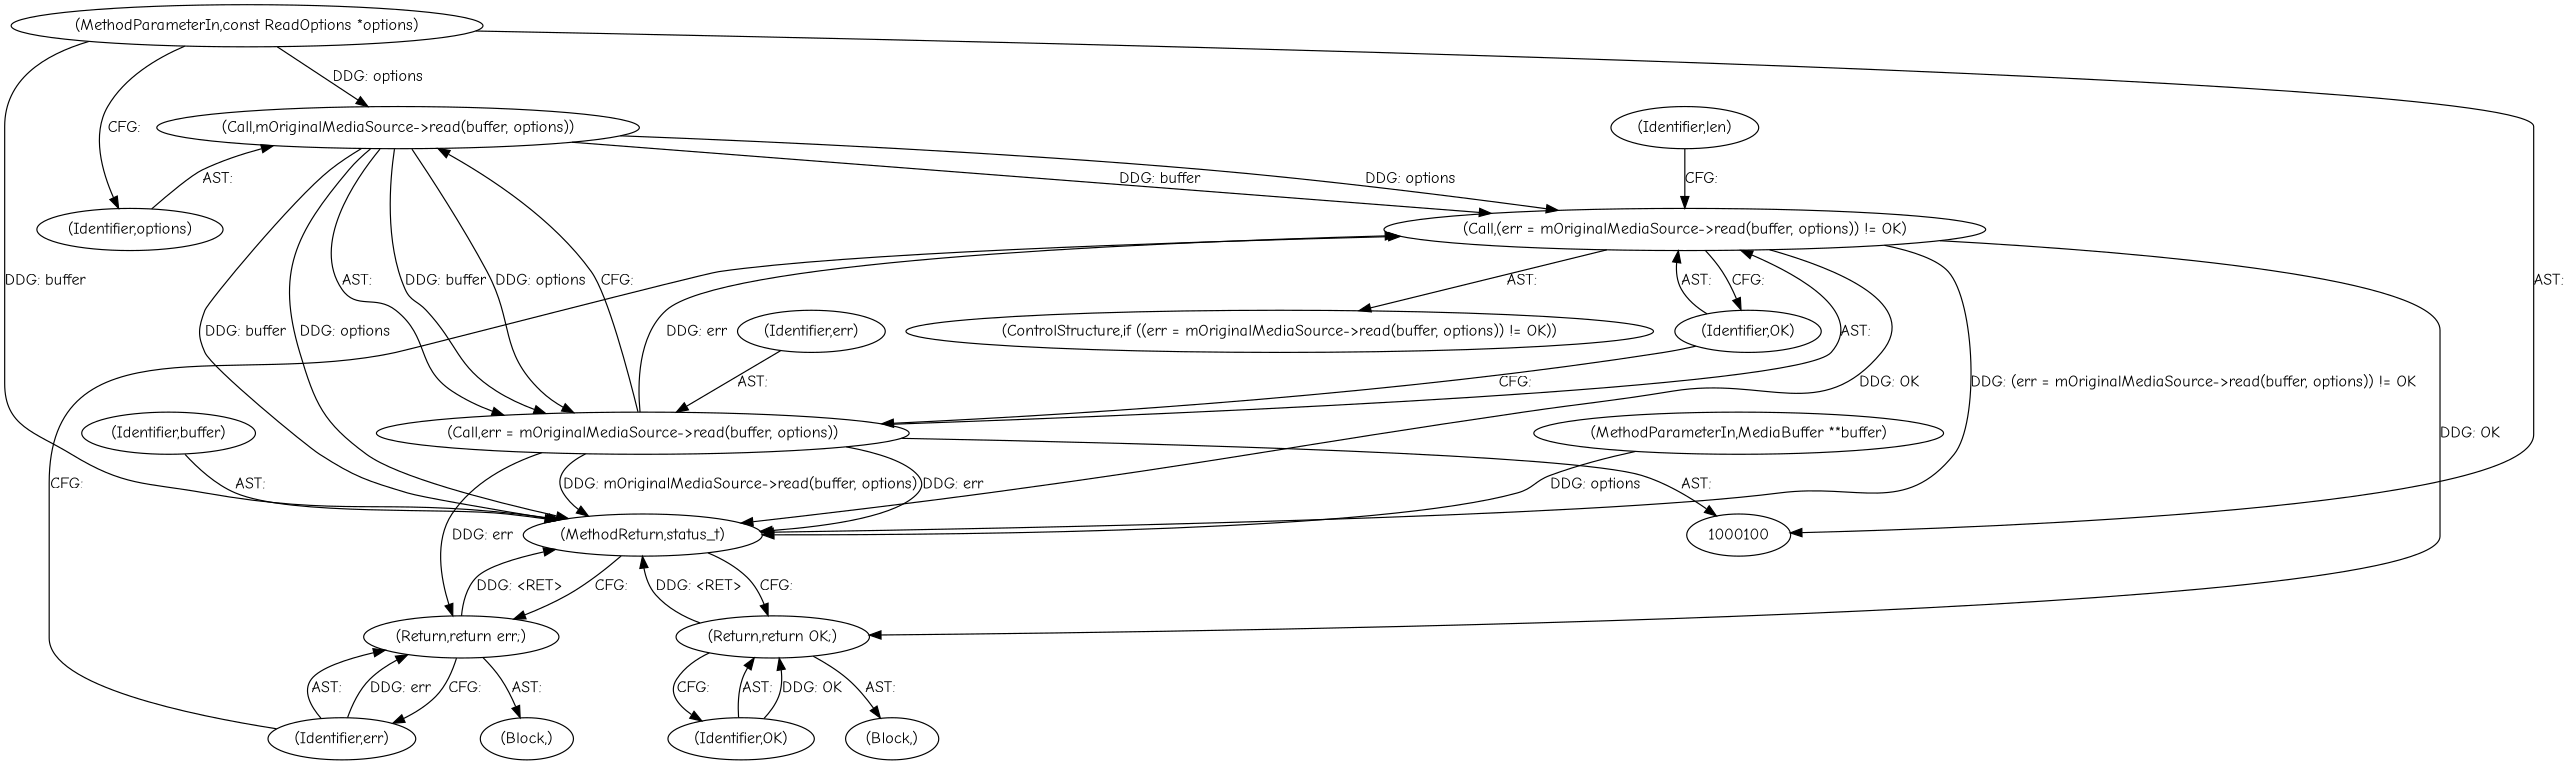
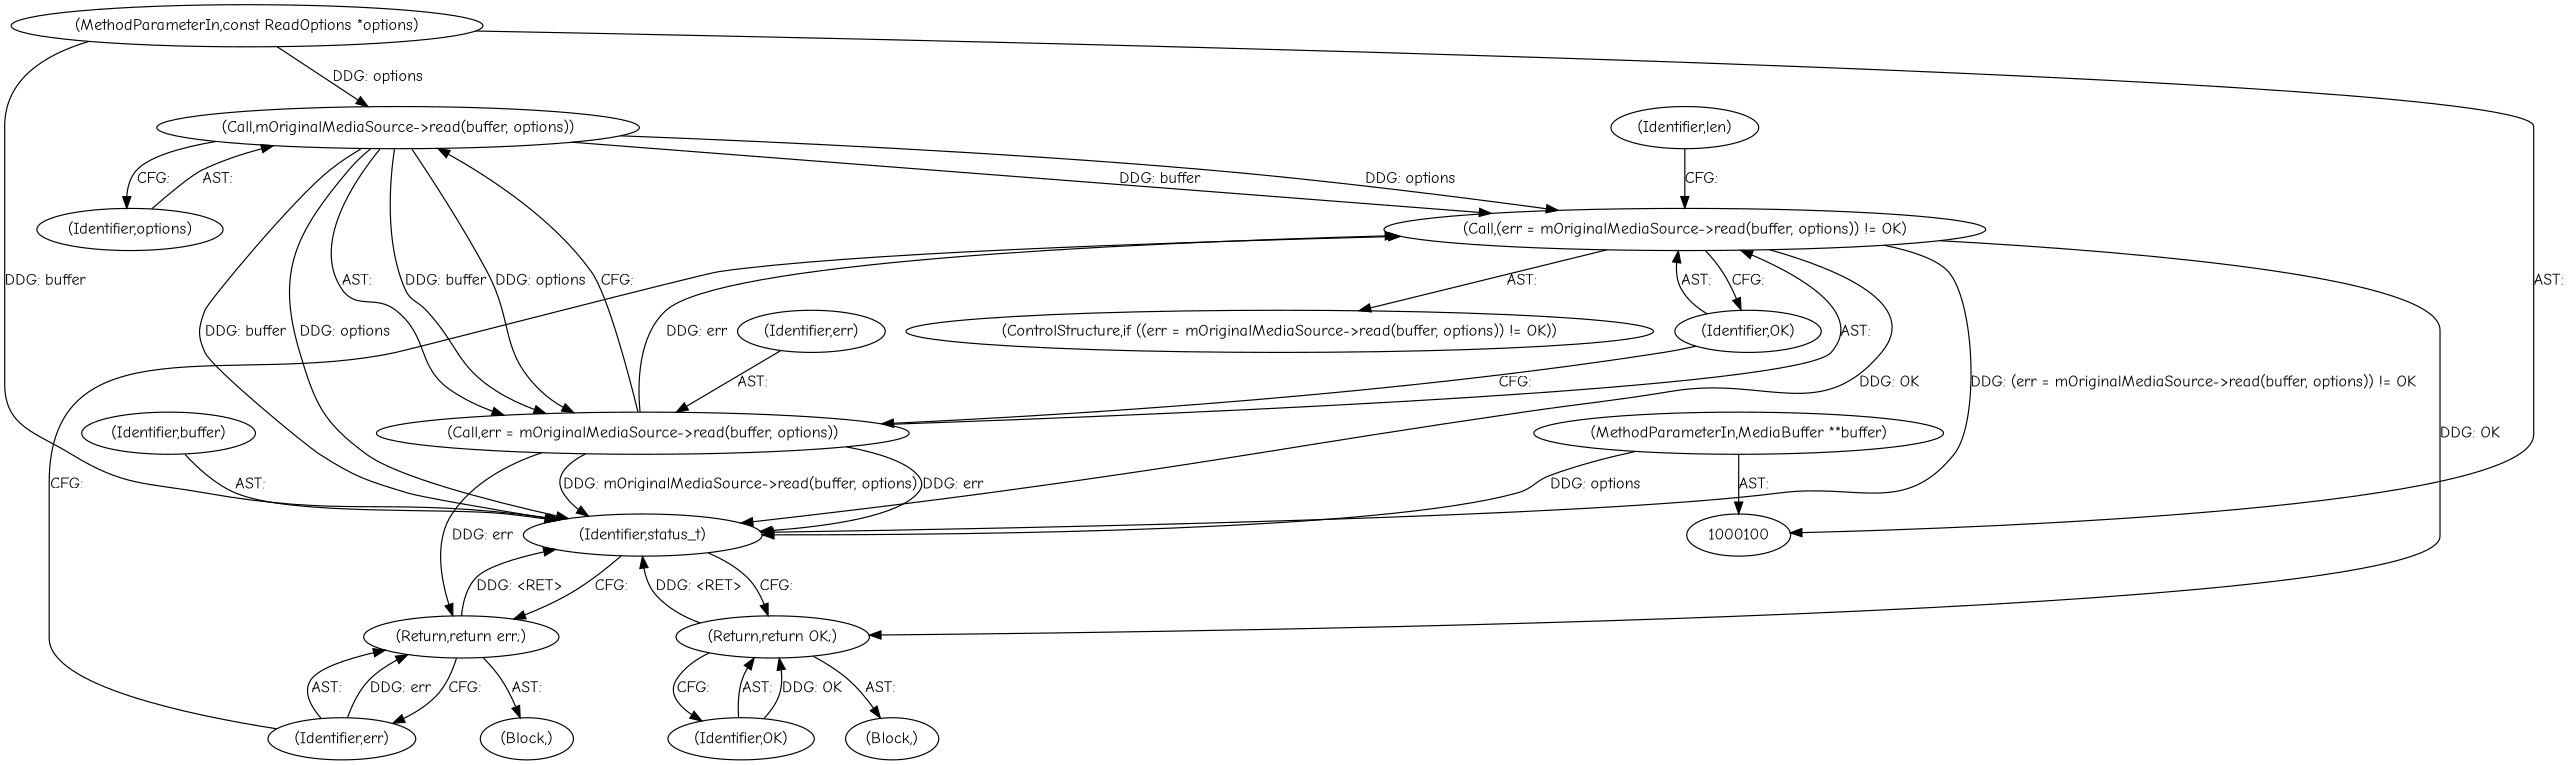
(109, 105) -> (161, 156)
(1329, 450) -> (1739, 478)
(643, 535) -> (643, 535)
